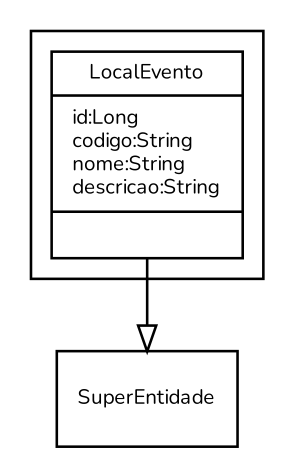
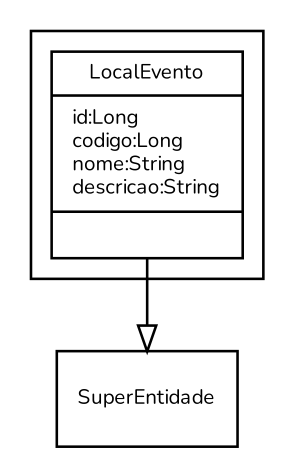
(133, 141) -> (128, 141)
